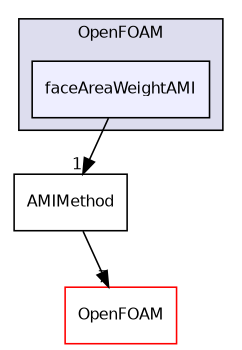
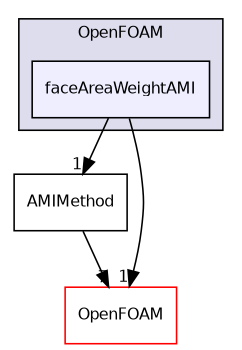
none -> (143, 195)
